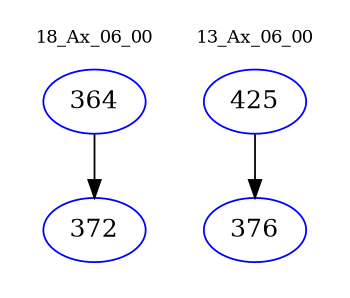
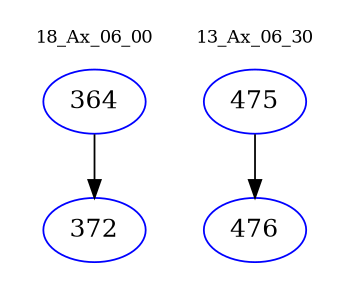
(255, 38) -> (255, 38)
(255, 102) -> (255, 102)
(255, 230) -> (255, 230)
